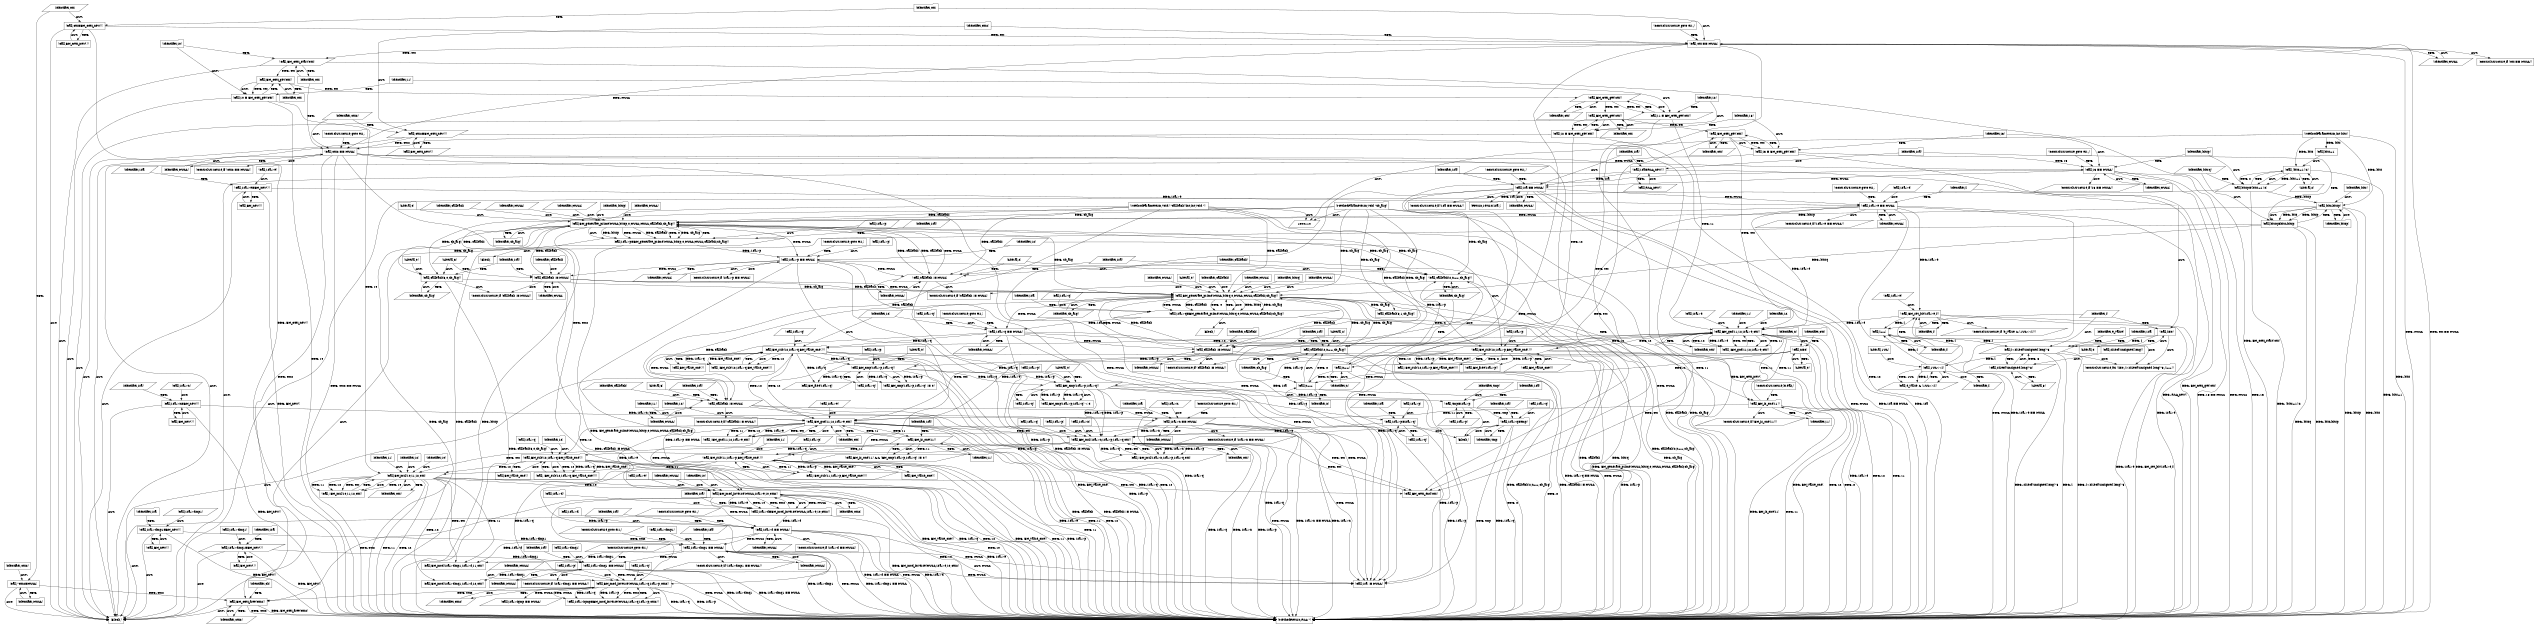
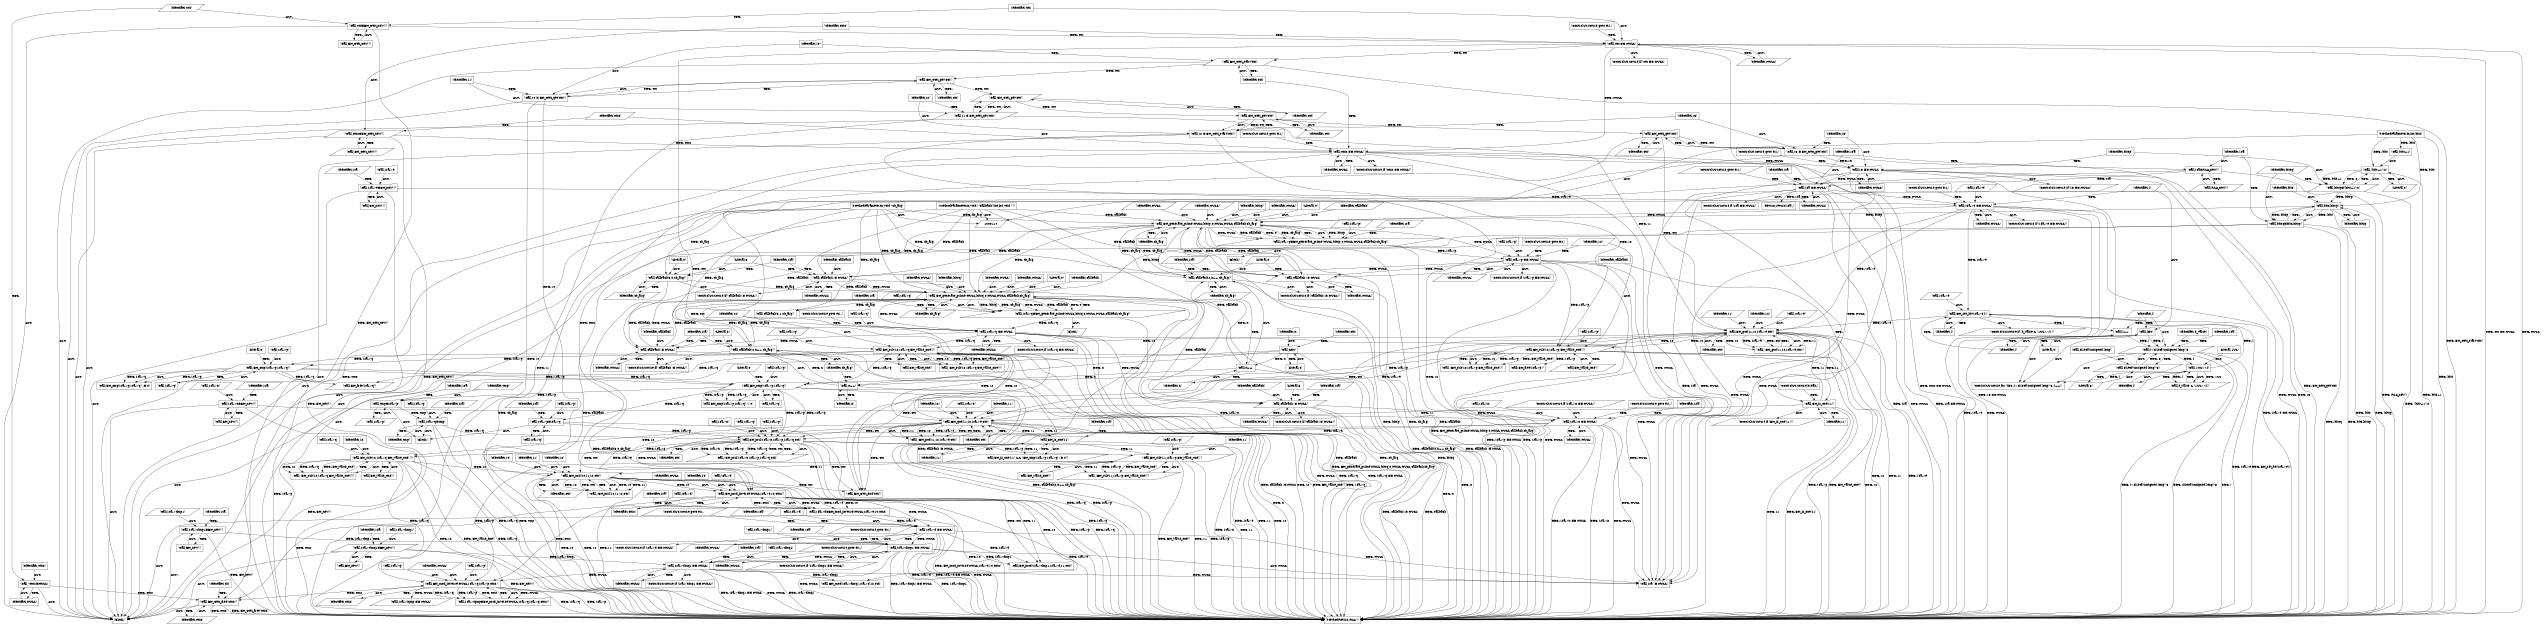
(1574, 134) -> (1213, 134)
(1814, 224) -> (2037, 224)
none -> (1046, 350)
(1905, 352) -> (2125, 373)
(1207, 431) -> (1572, 412)
